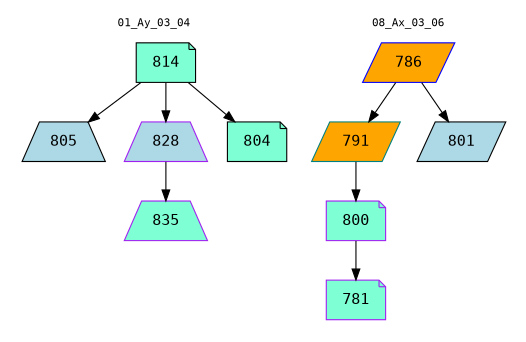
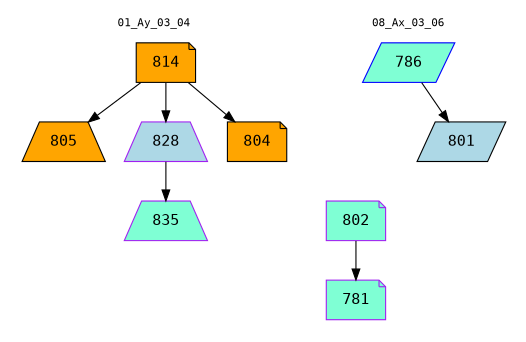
(166, 63) -> (166, 63)
(409, 63) -> (409, 63)
(64, 142) -> (64, 142)
(257, 142) -> (257, 142)
(356, 142) -> none
(356, 221) -> (356, 221)
